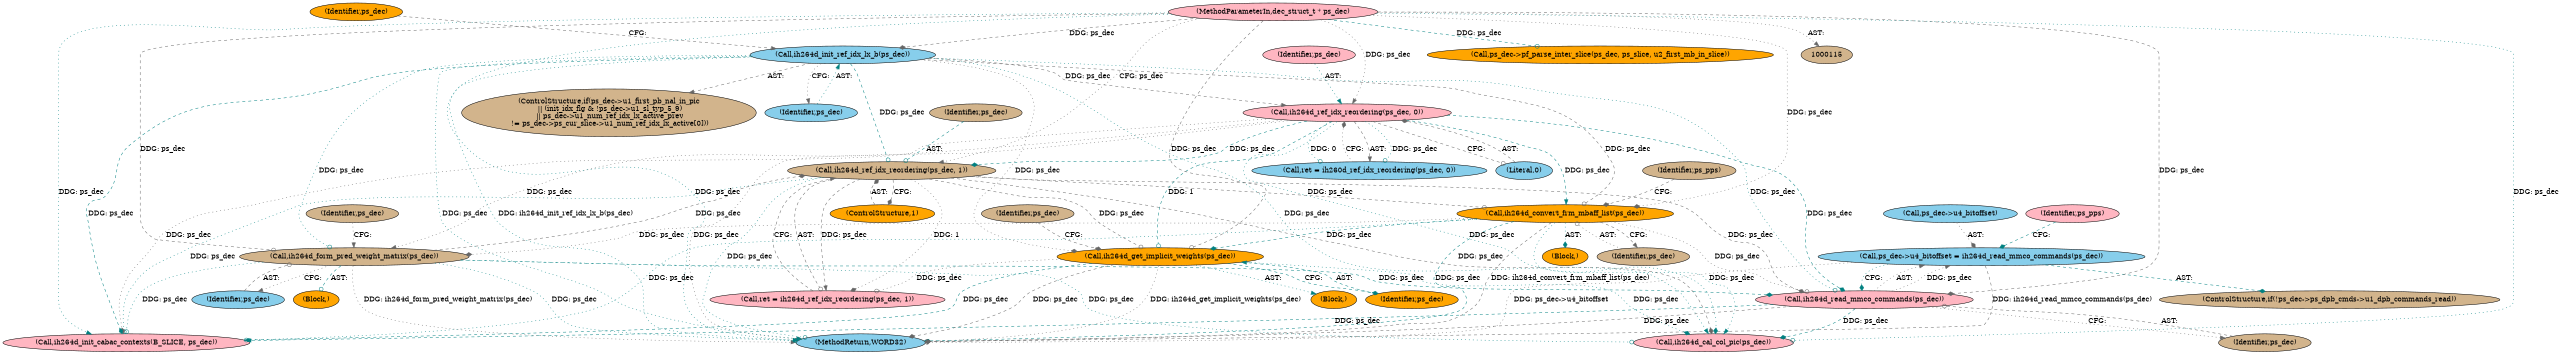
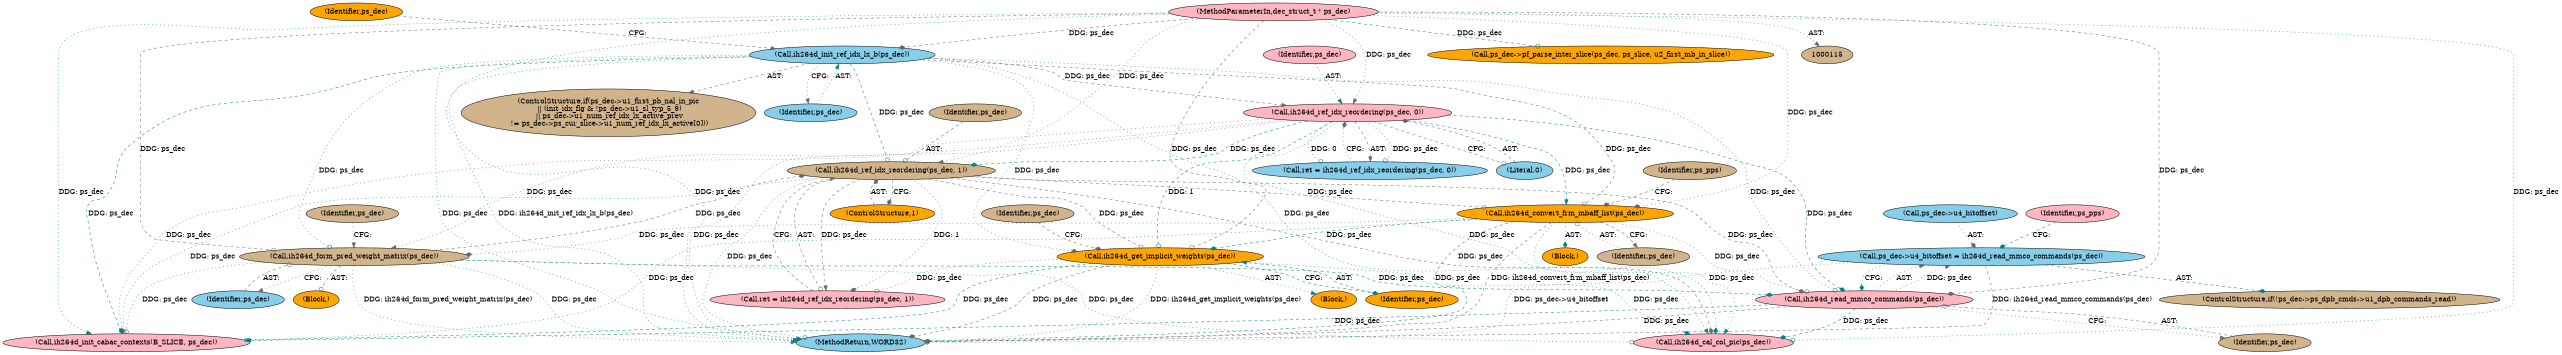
(1141, 76) -> (1141, 76)
(1369, 171) -> (1370, 171)
